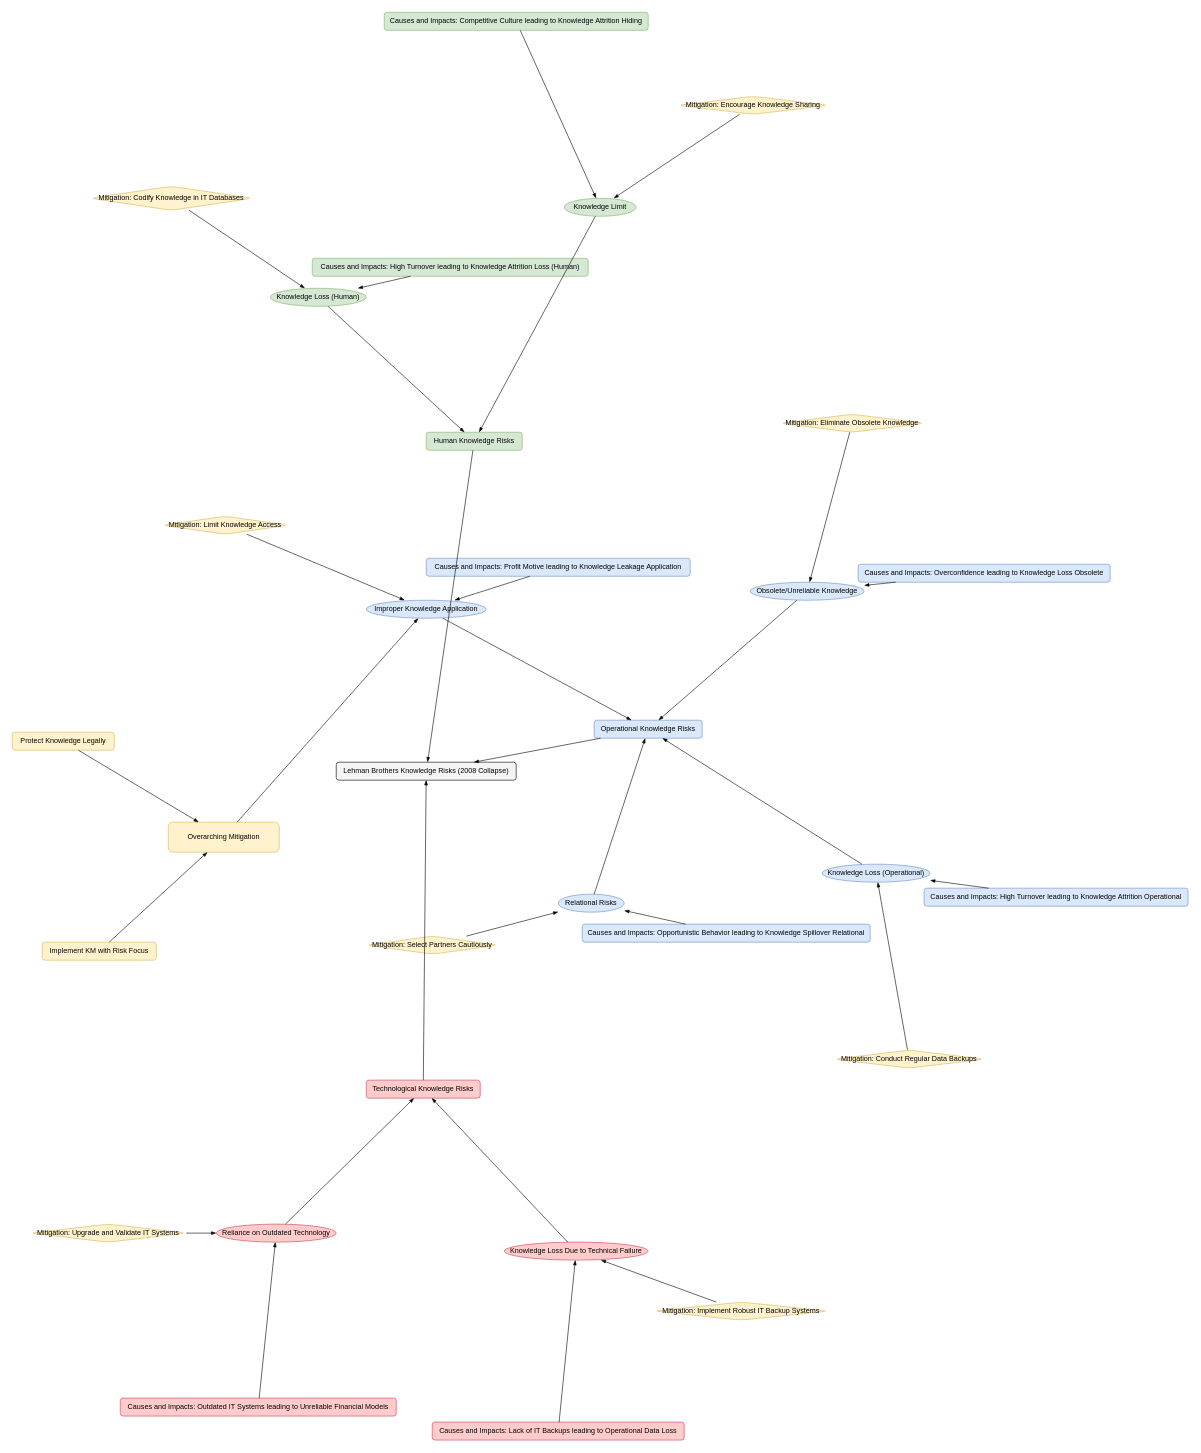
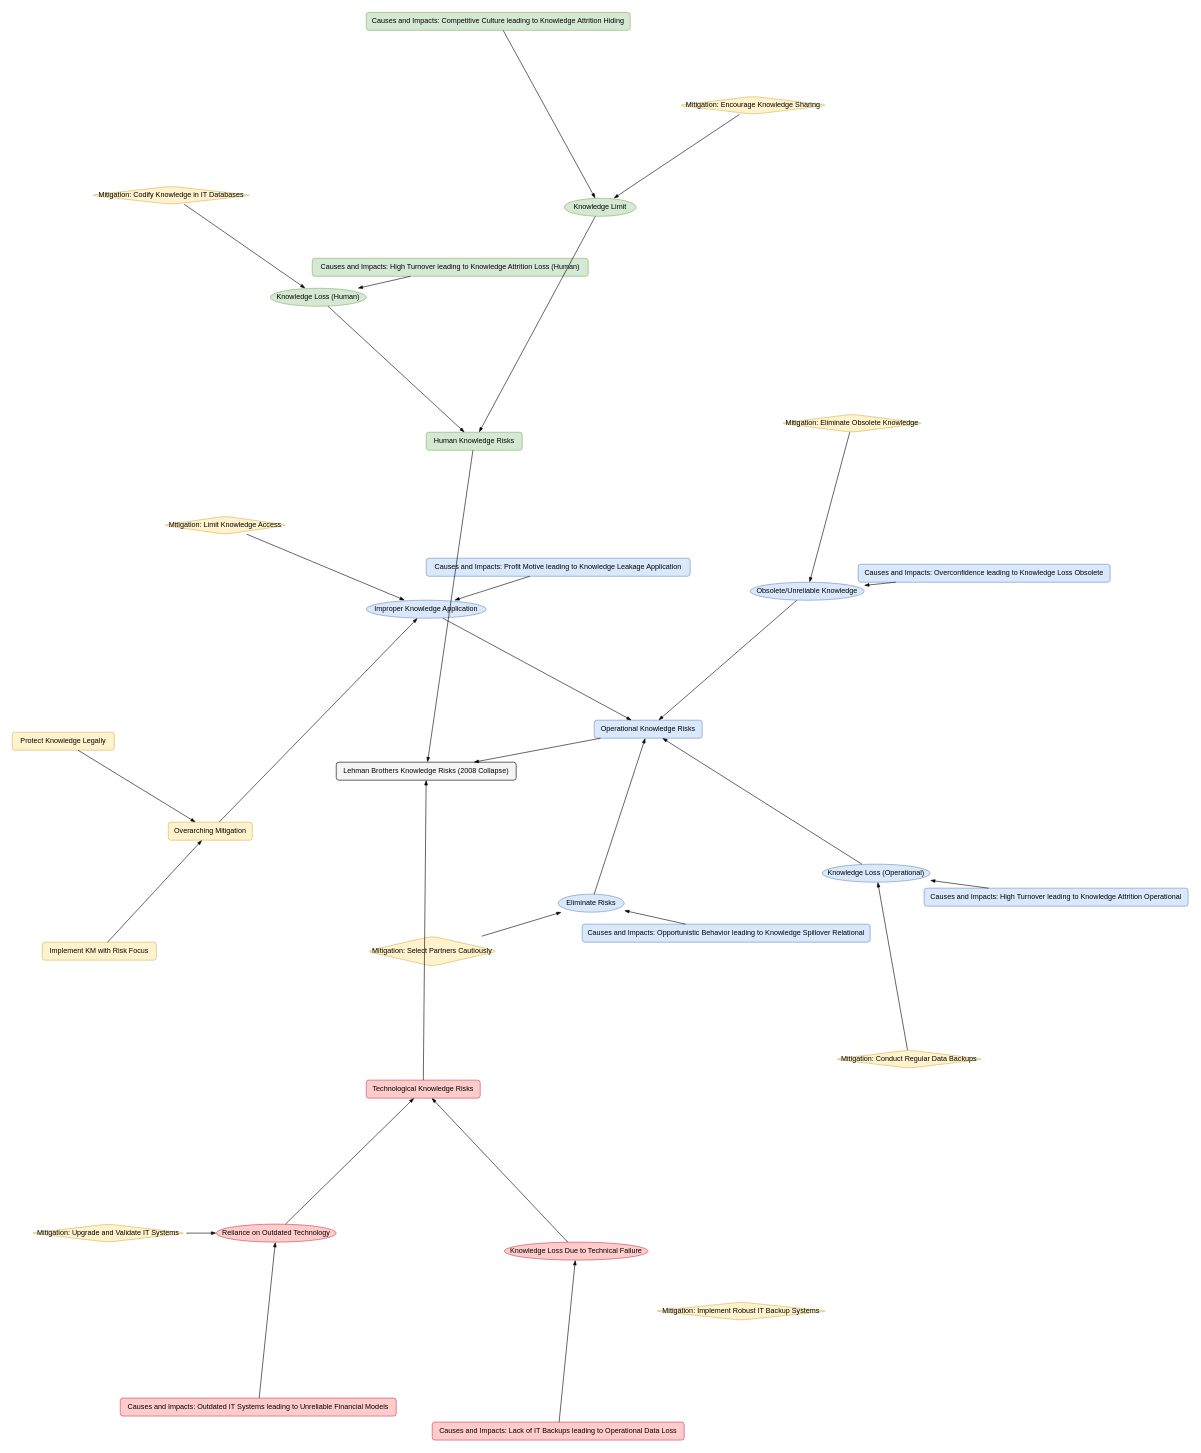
(516, 21) -> (498, 21)
(171, 198) -> (171, 195)
(224, 837) -> (210, 831)
(591, 903) -> (591, 903)
(432, 945) -> (432, 951)
(661, 1282) -> none
